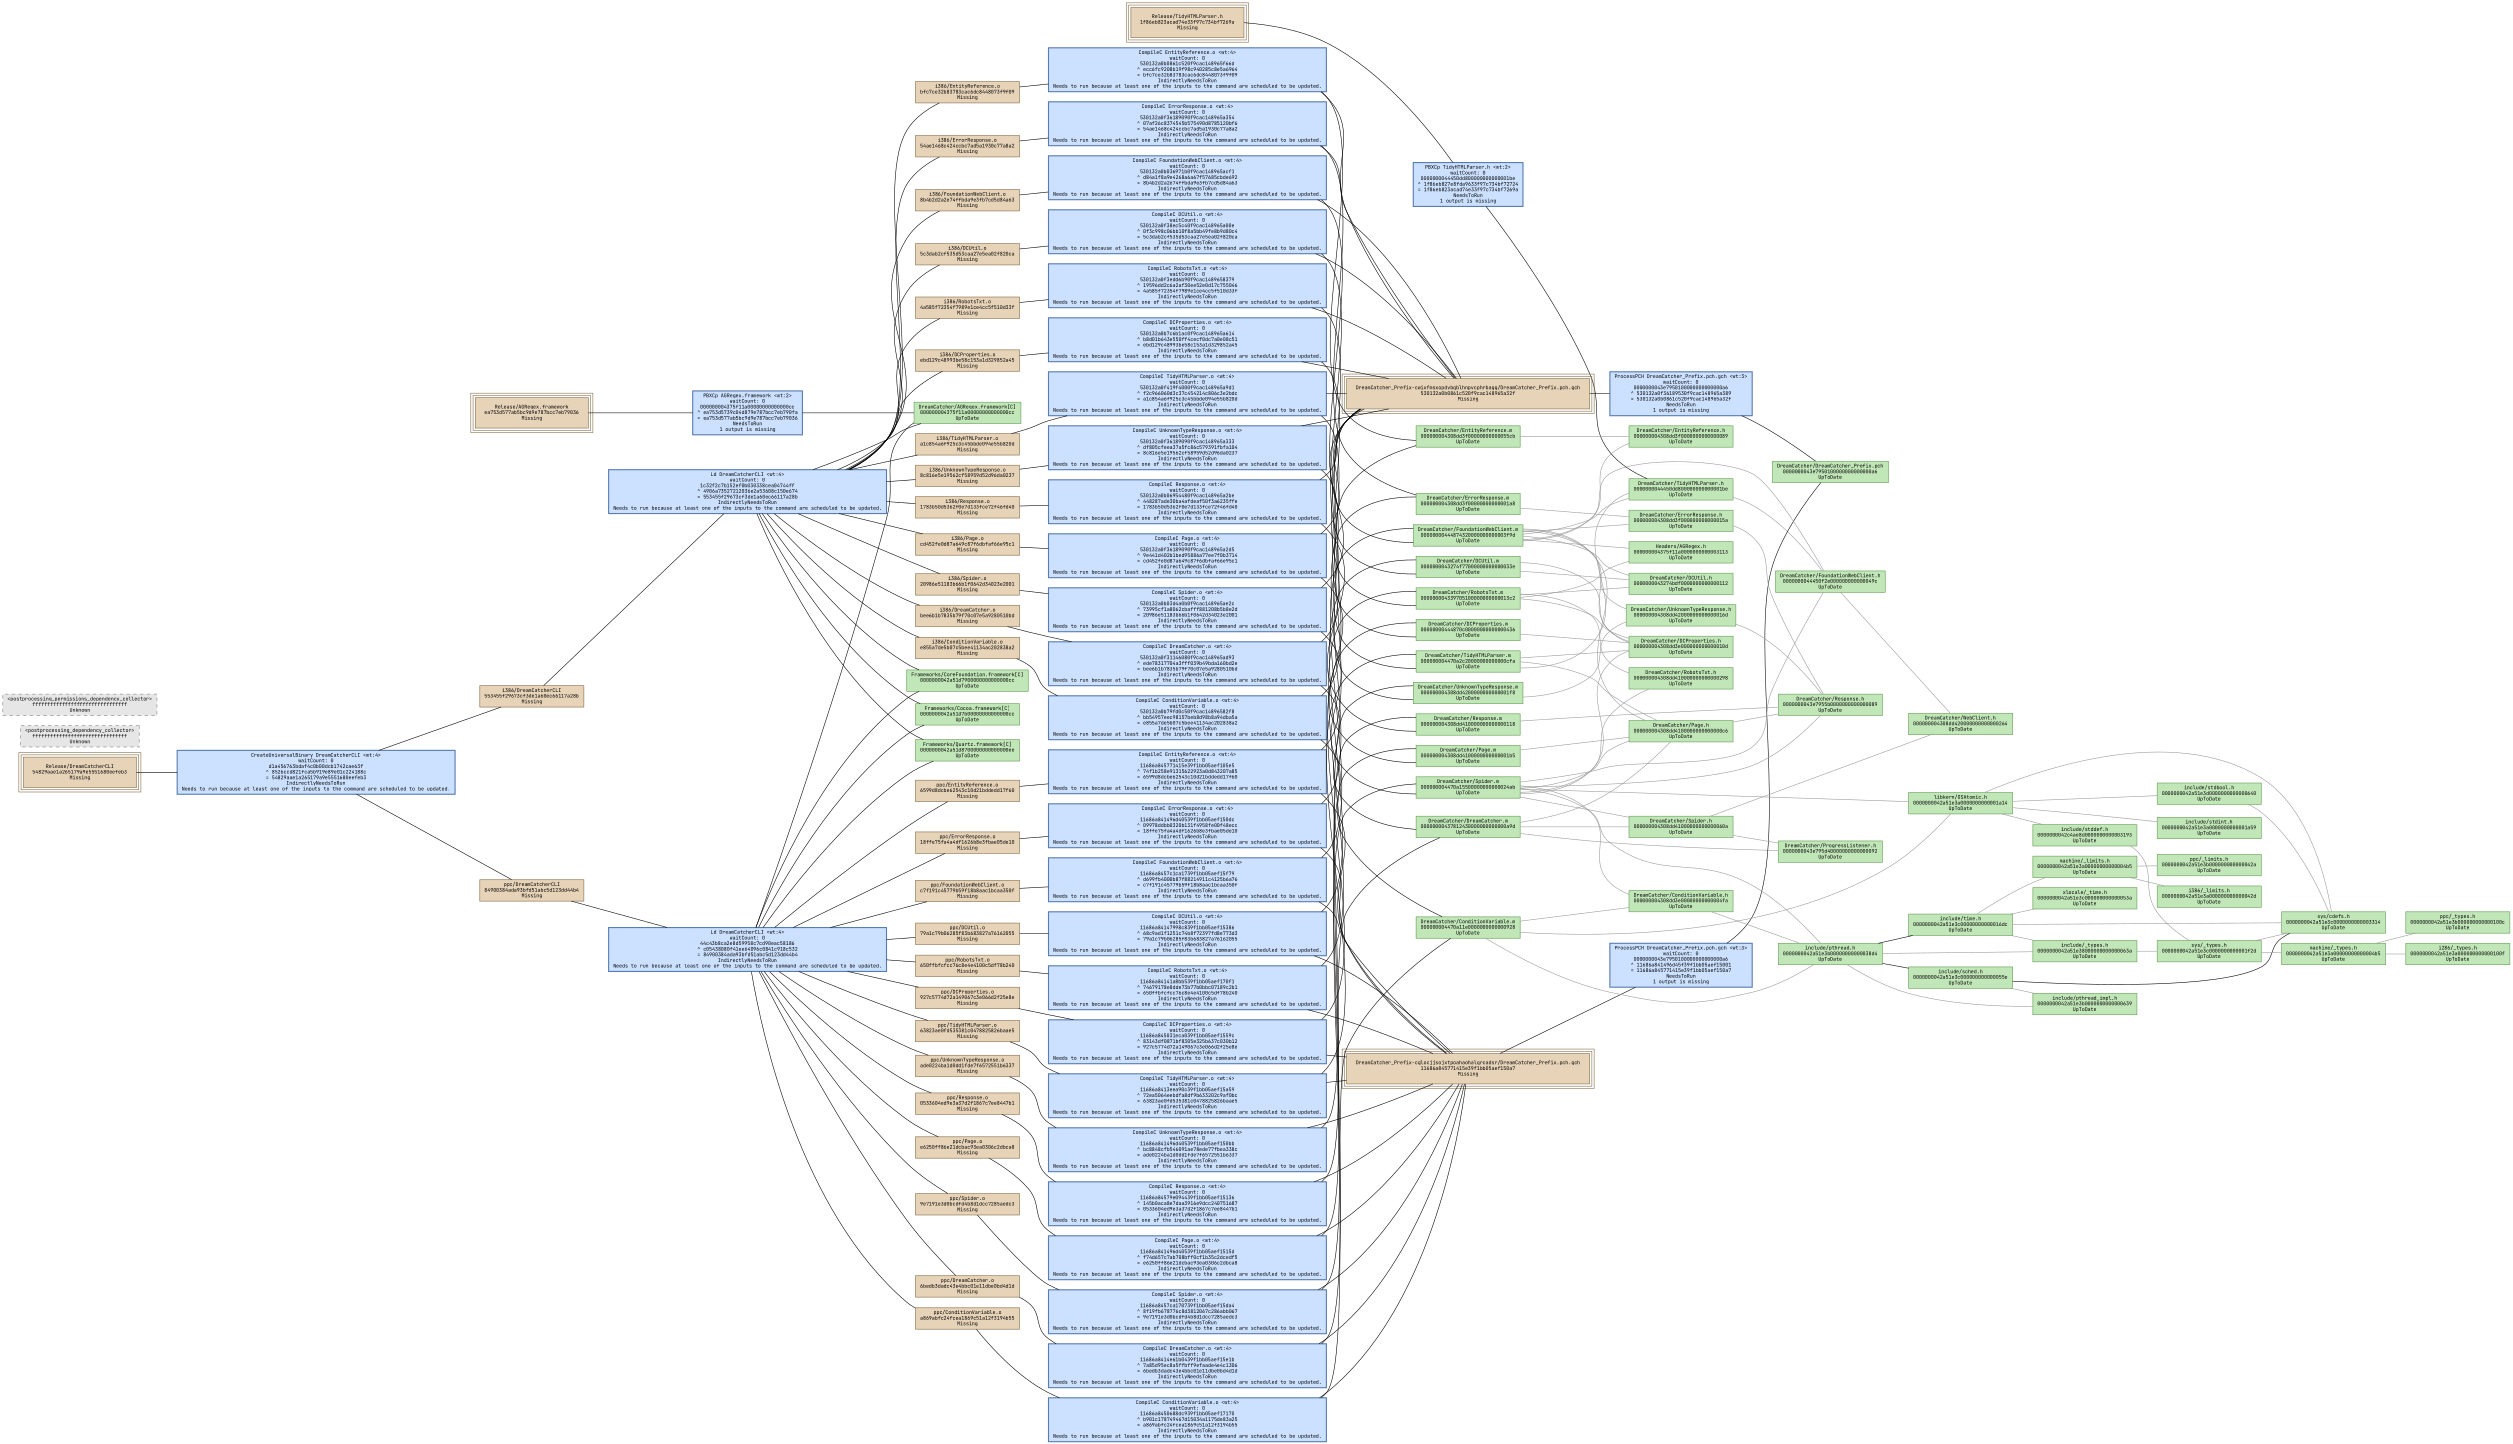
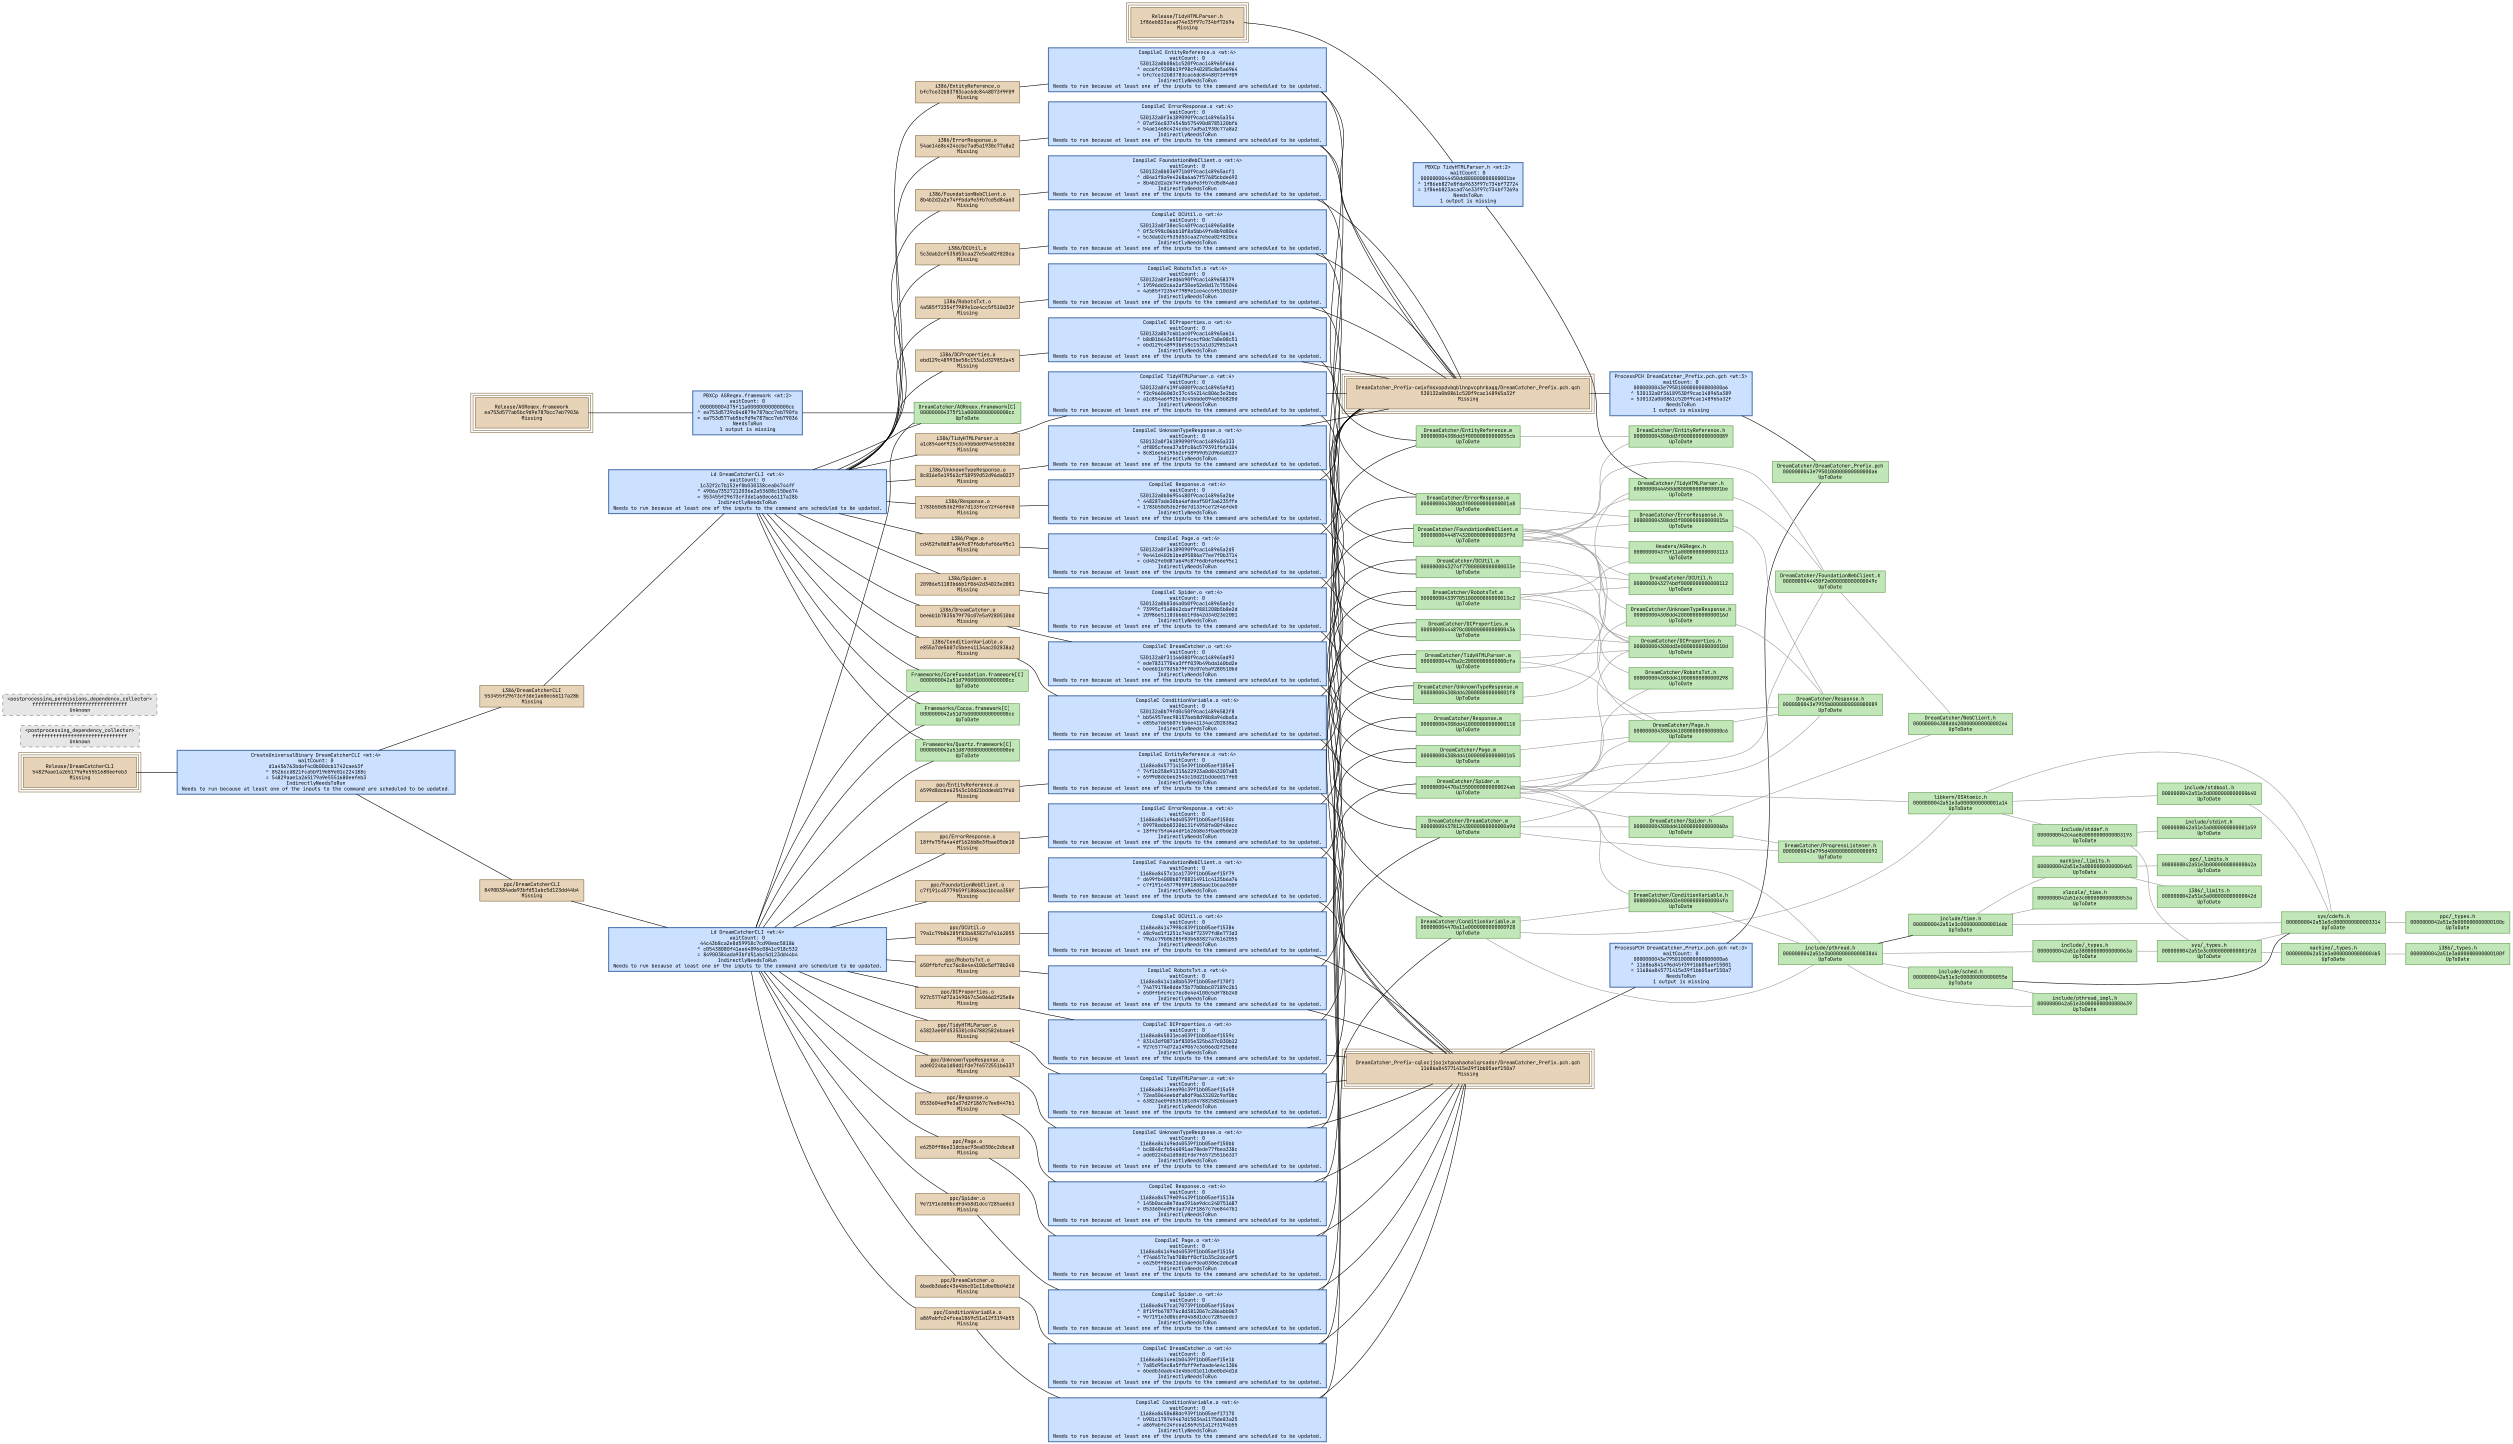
(2085, 814) -> (2147, 832)
(2023, 938) -> none
(2396, 938) -> (2396, 922)
(2458, 954) -> (2458, 954)
(1896, 966) -> (1896, 966)
